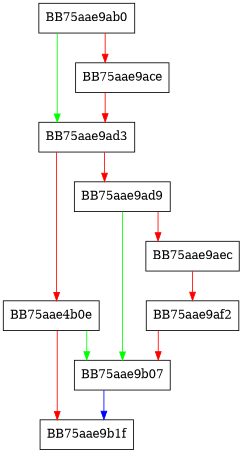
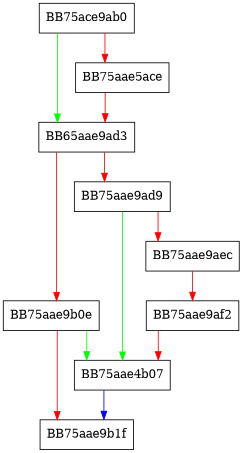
(87, 18) -> (87, 18)
(122, 78) -> (122, 78)
(87, 137) -> (87, 137)
(51, 316) -> (51, 316)
(122, 375) -> (122, 375)
